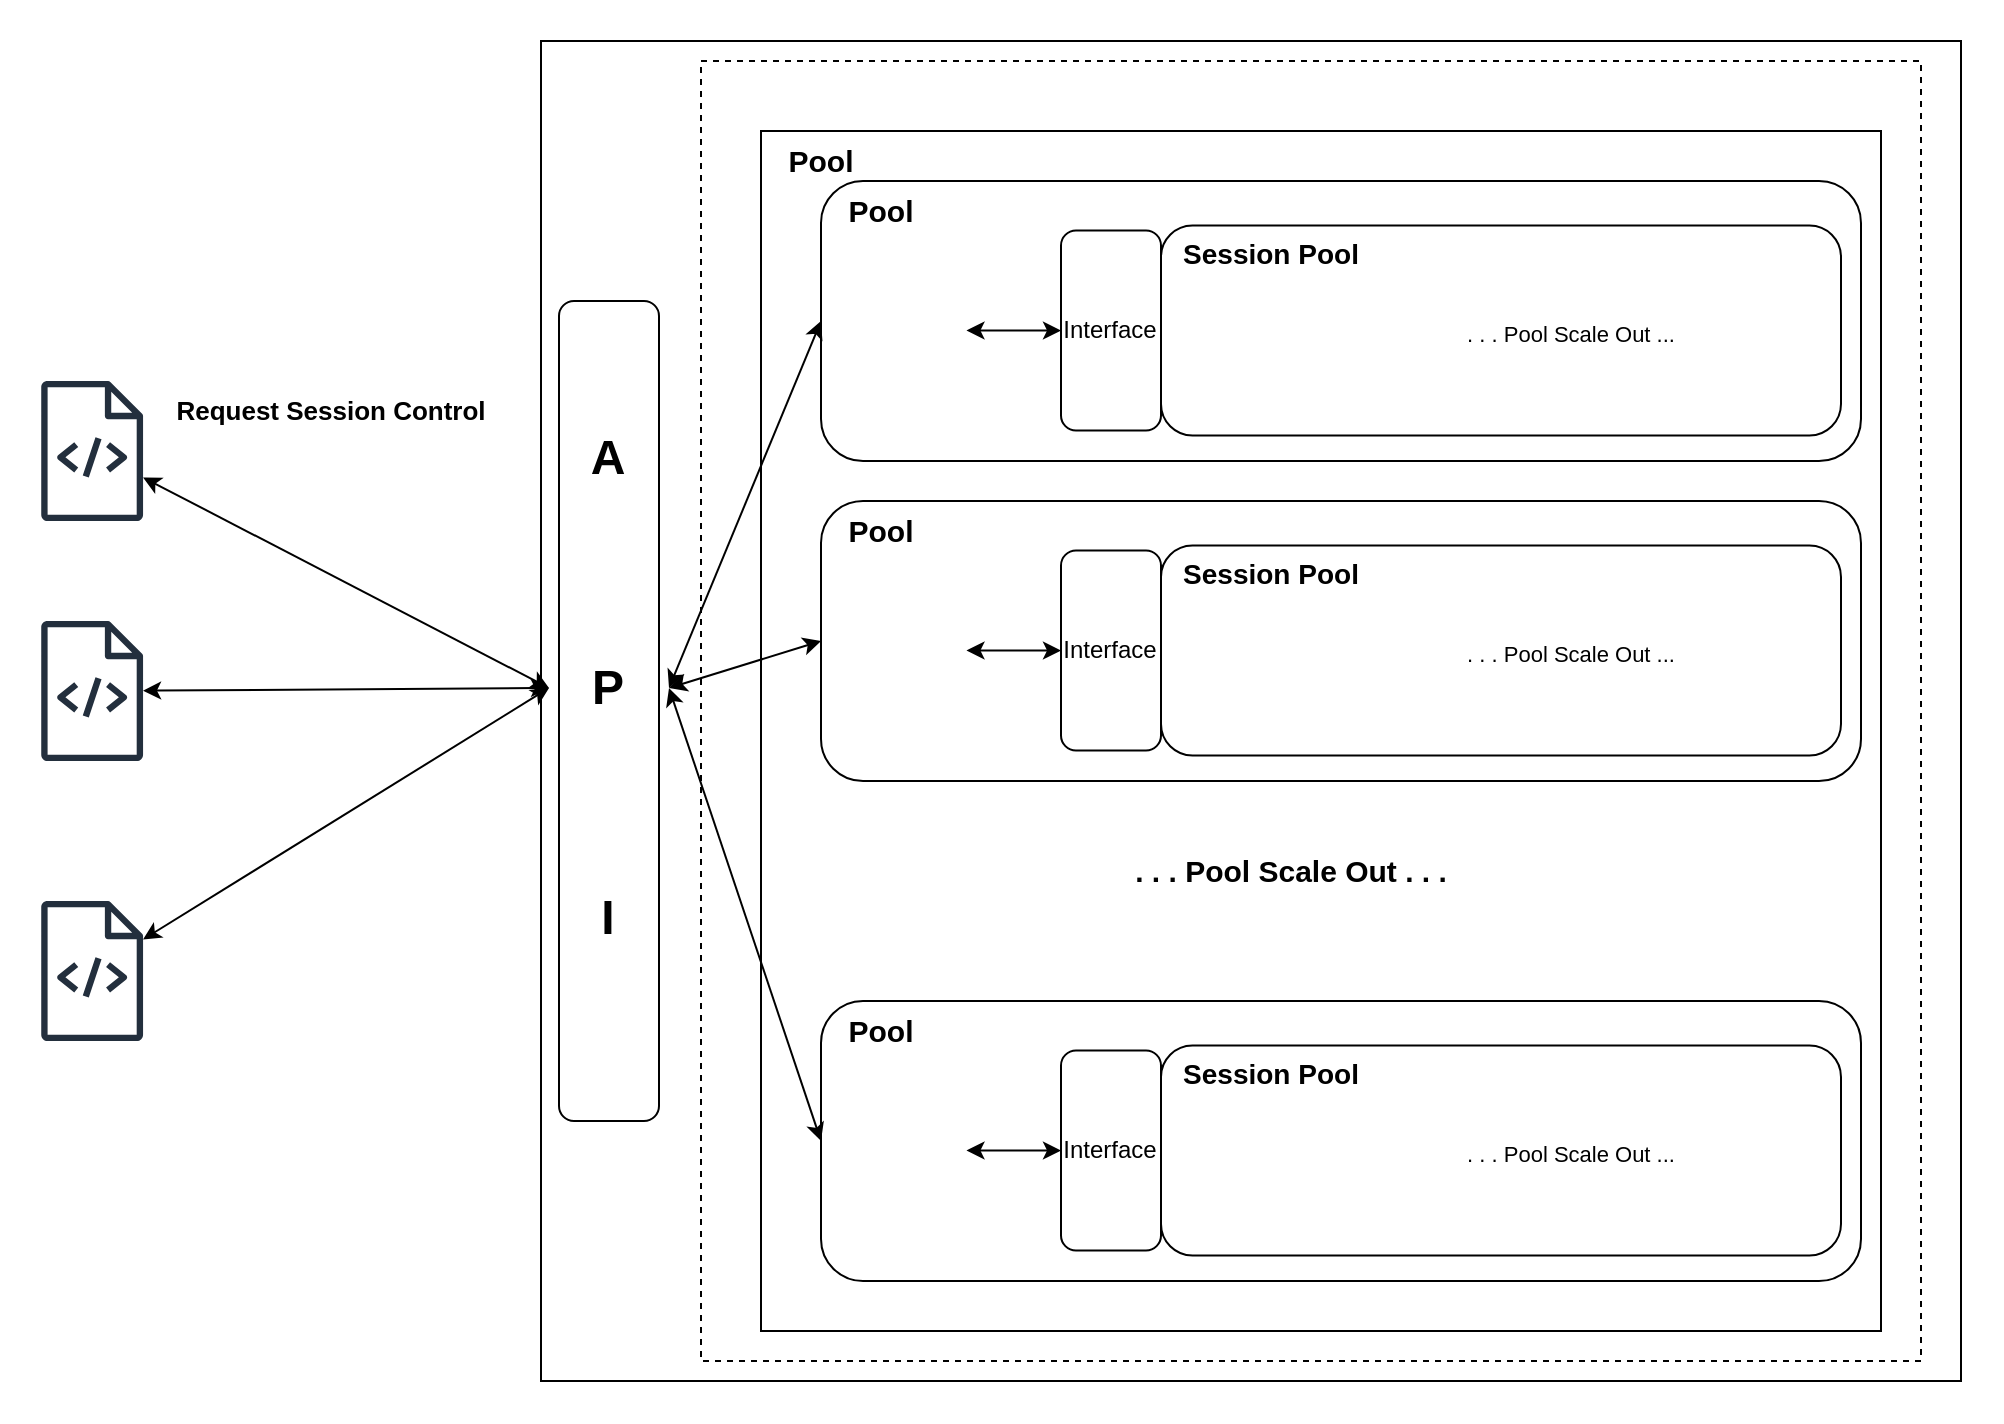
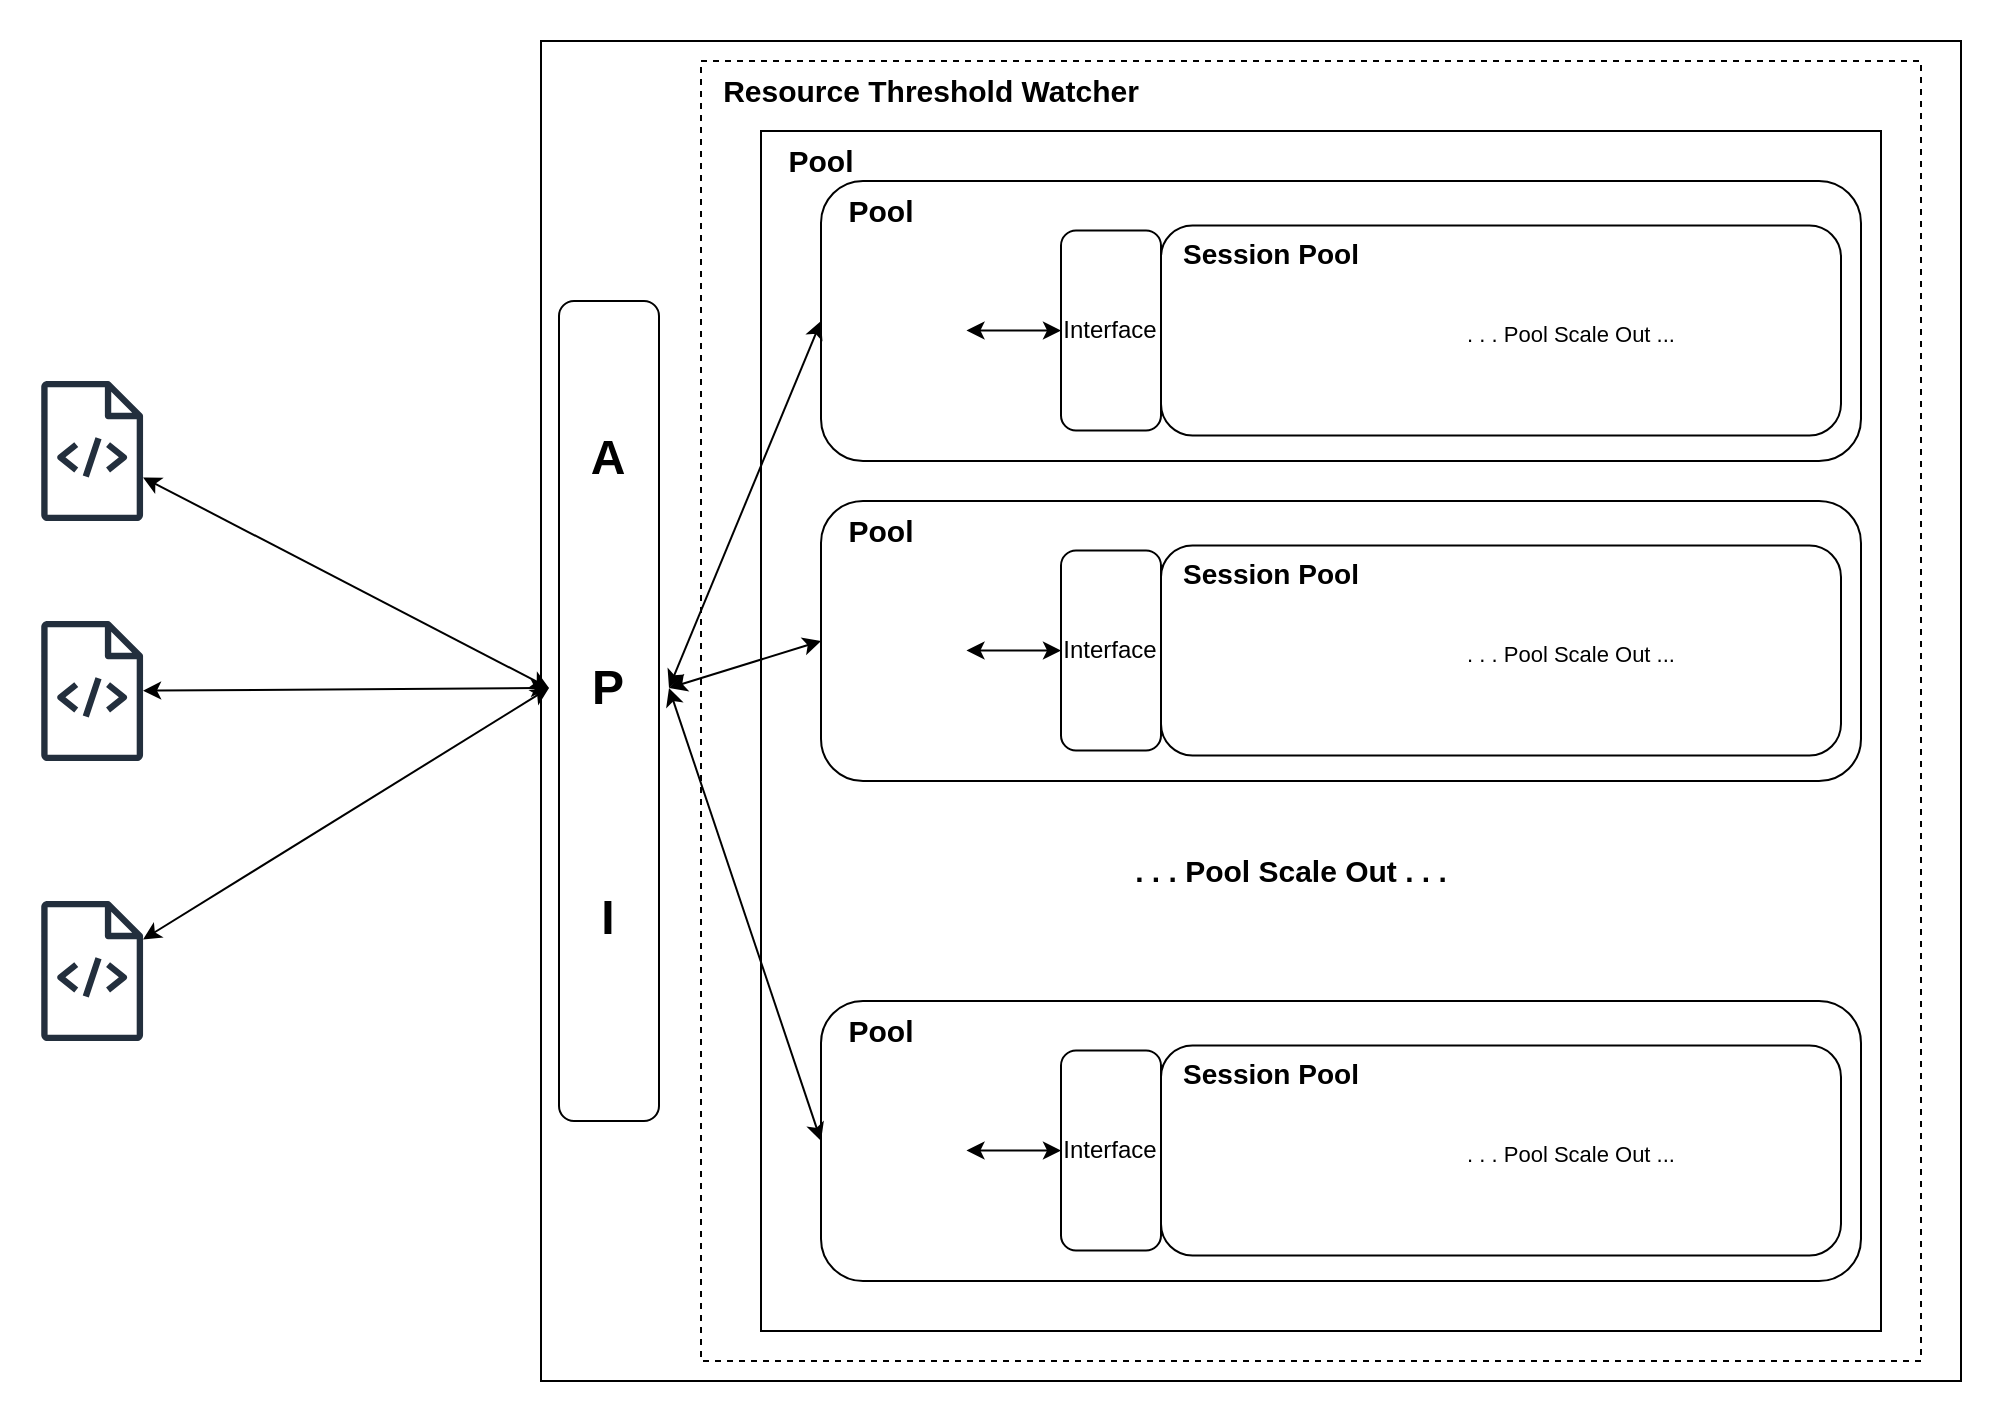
none -> (931, 91)
(331, 411) -> none
